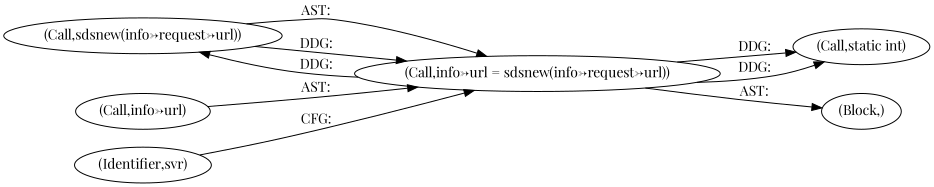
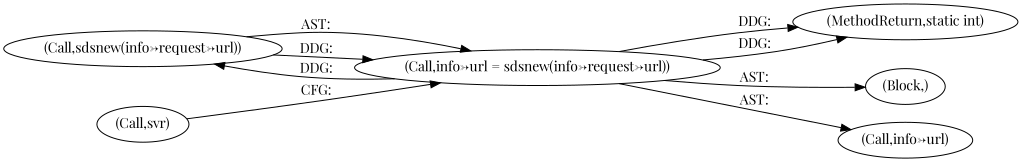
(861, 47) -> (905, 22)
(308, 98) -> (730, 106)
(143, 165) -> (143, 124)
